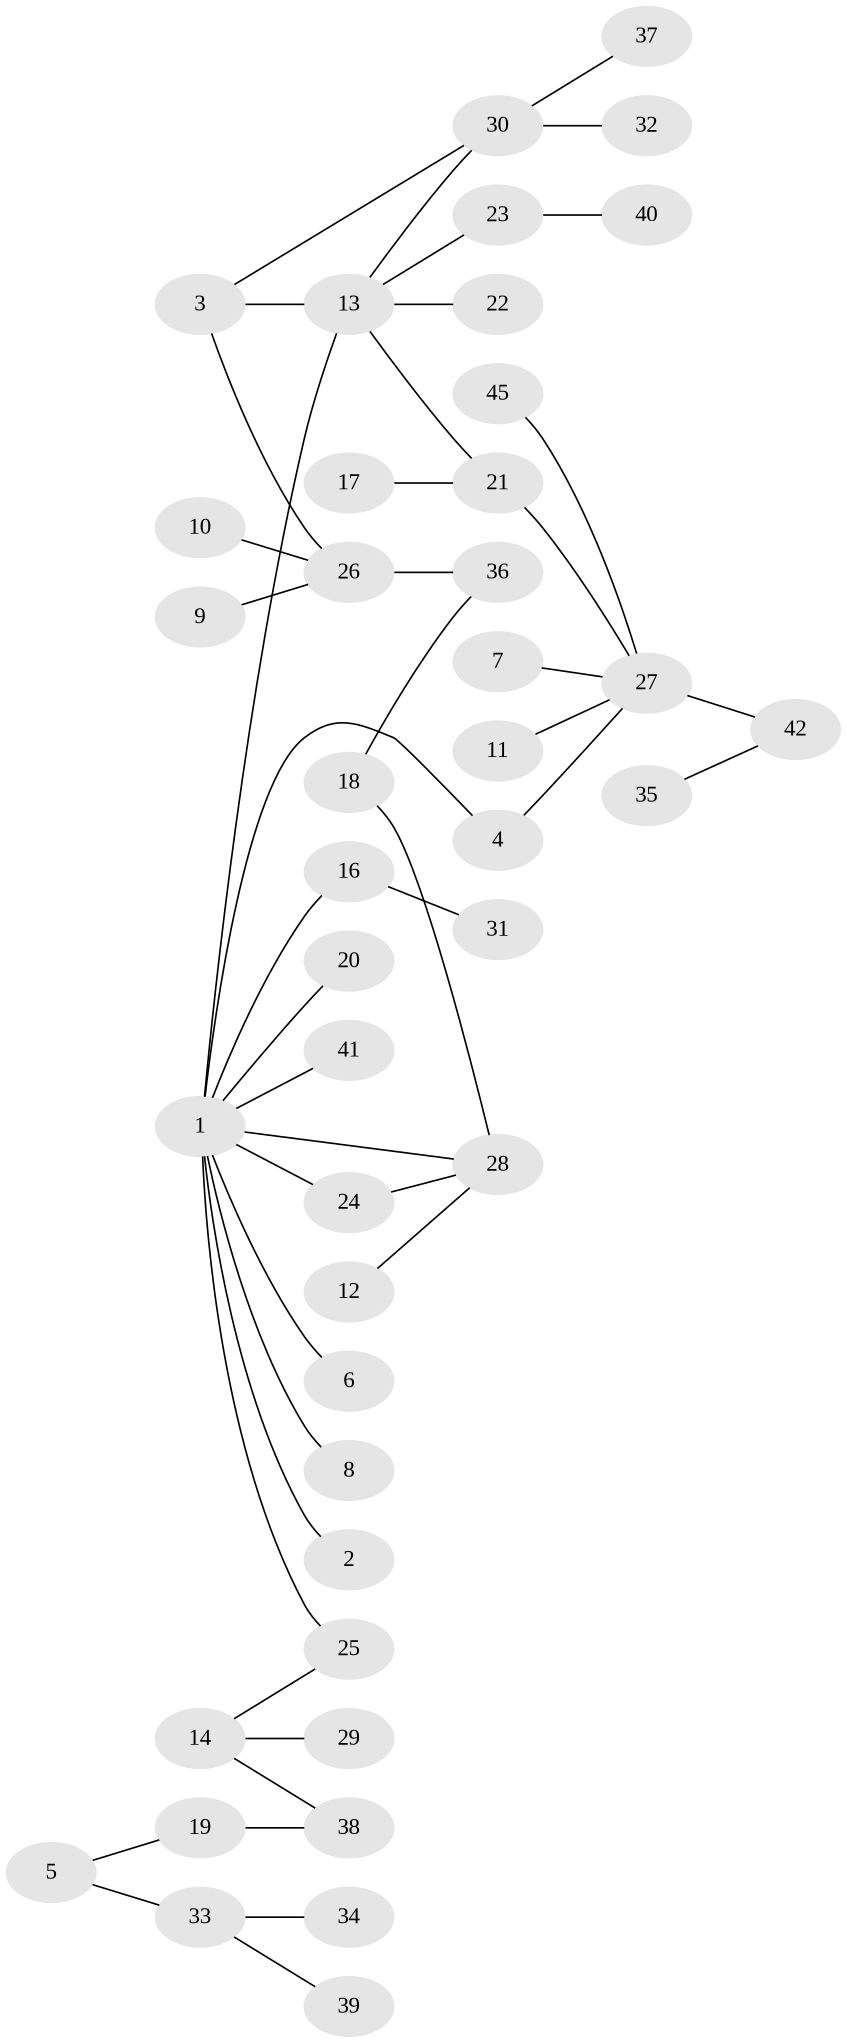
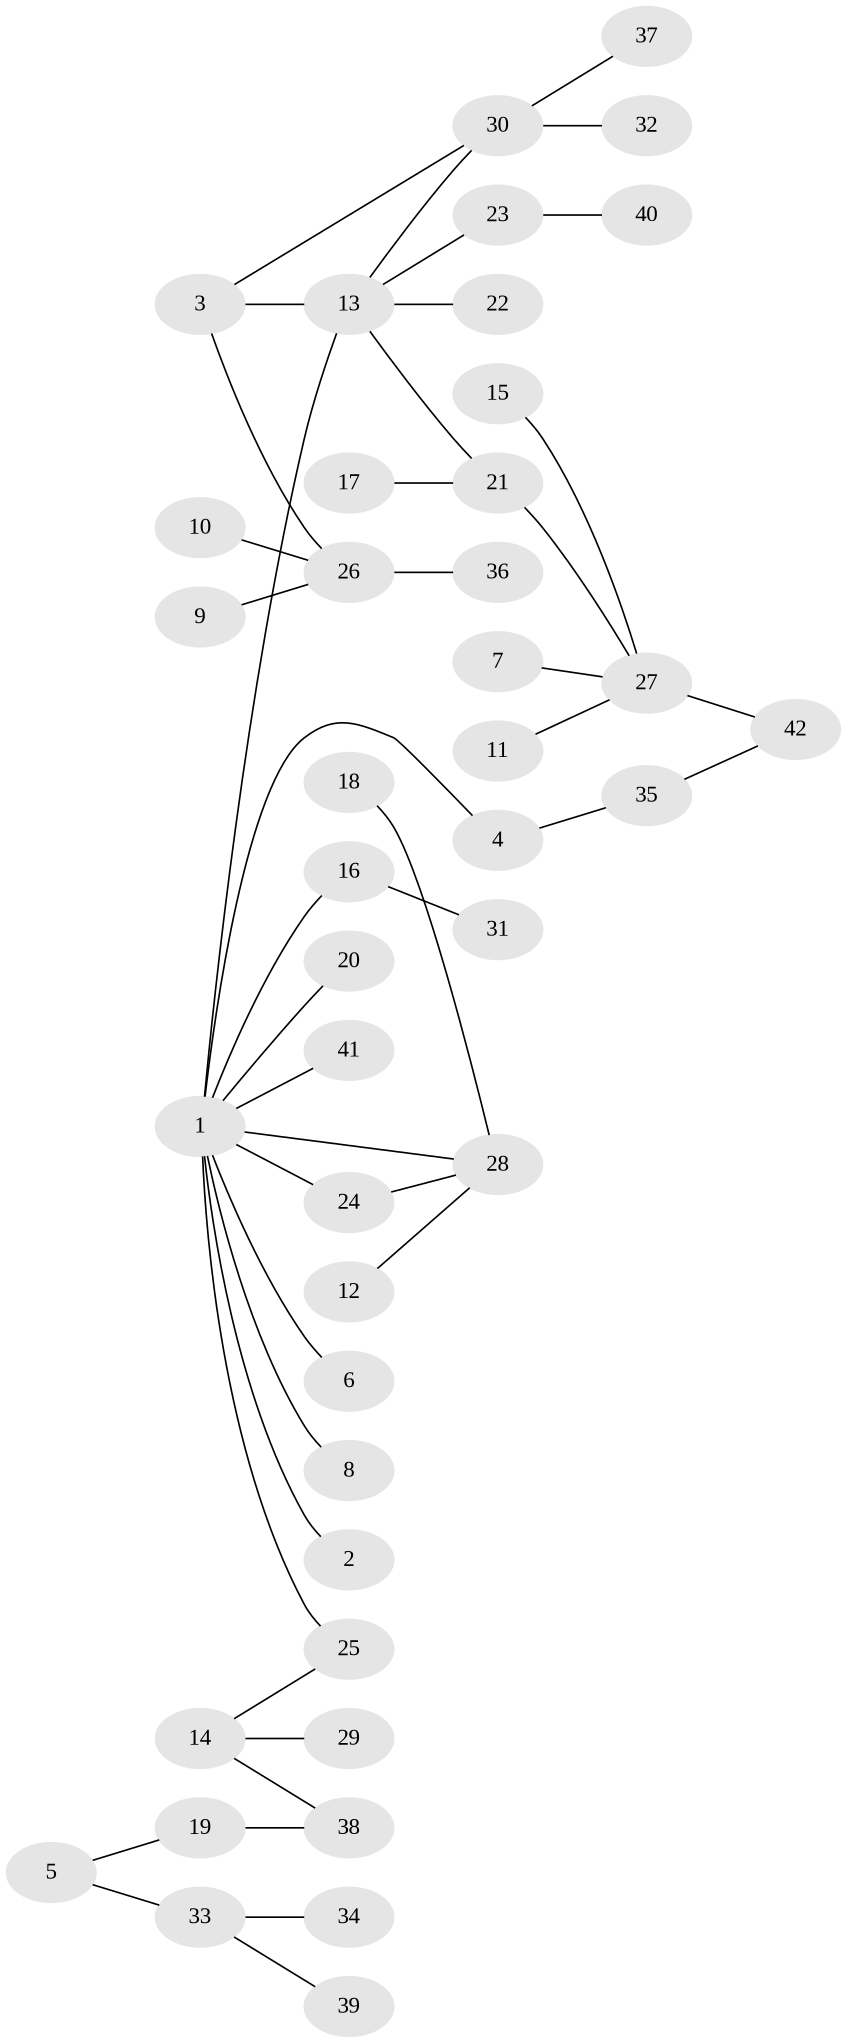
(498, 394) -> (498, 394)
(414, 673) -> none
(574, 762) -> (573, 818)
